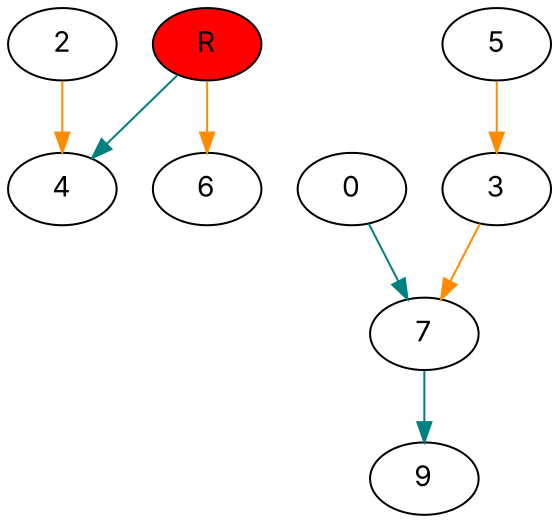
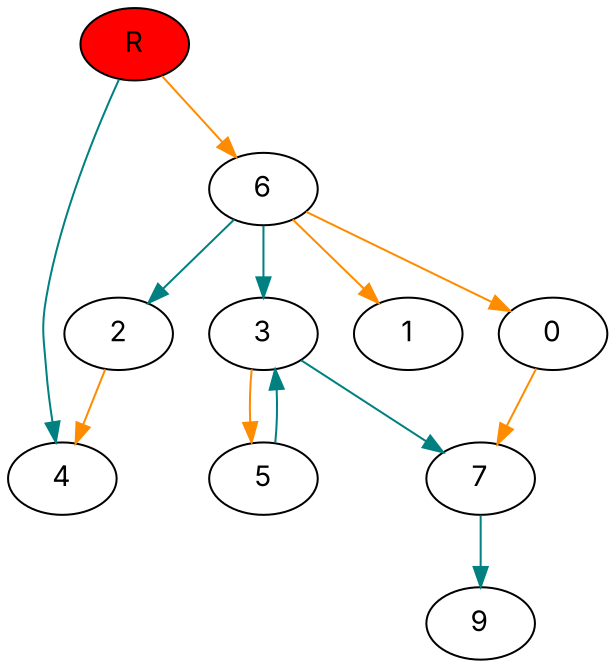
(497, 107) -> (277, 416)
none -> (263, 252)
(384, 252) -> (521, 397)
(465, 252) -> (364, 401)
none -> (198, 254)
none -> (399, 257)
none -> (408, 334)
none -> (250, 396)
